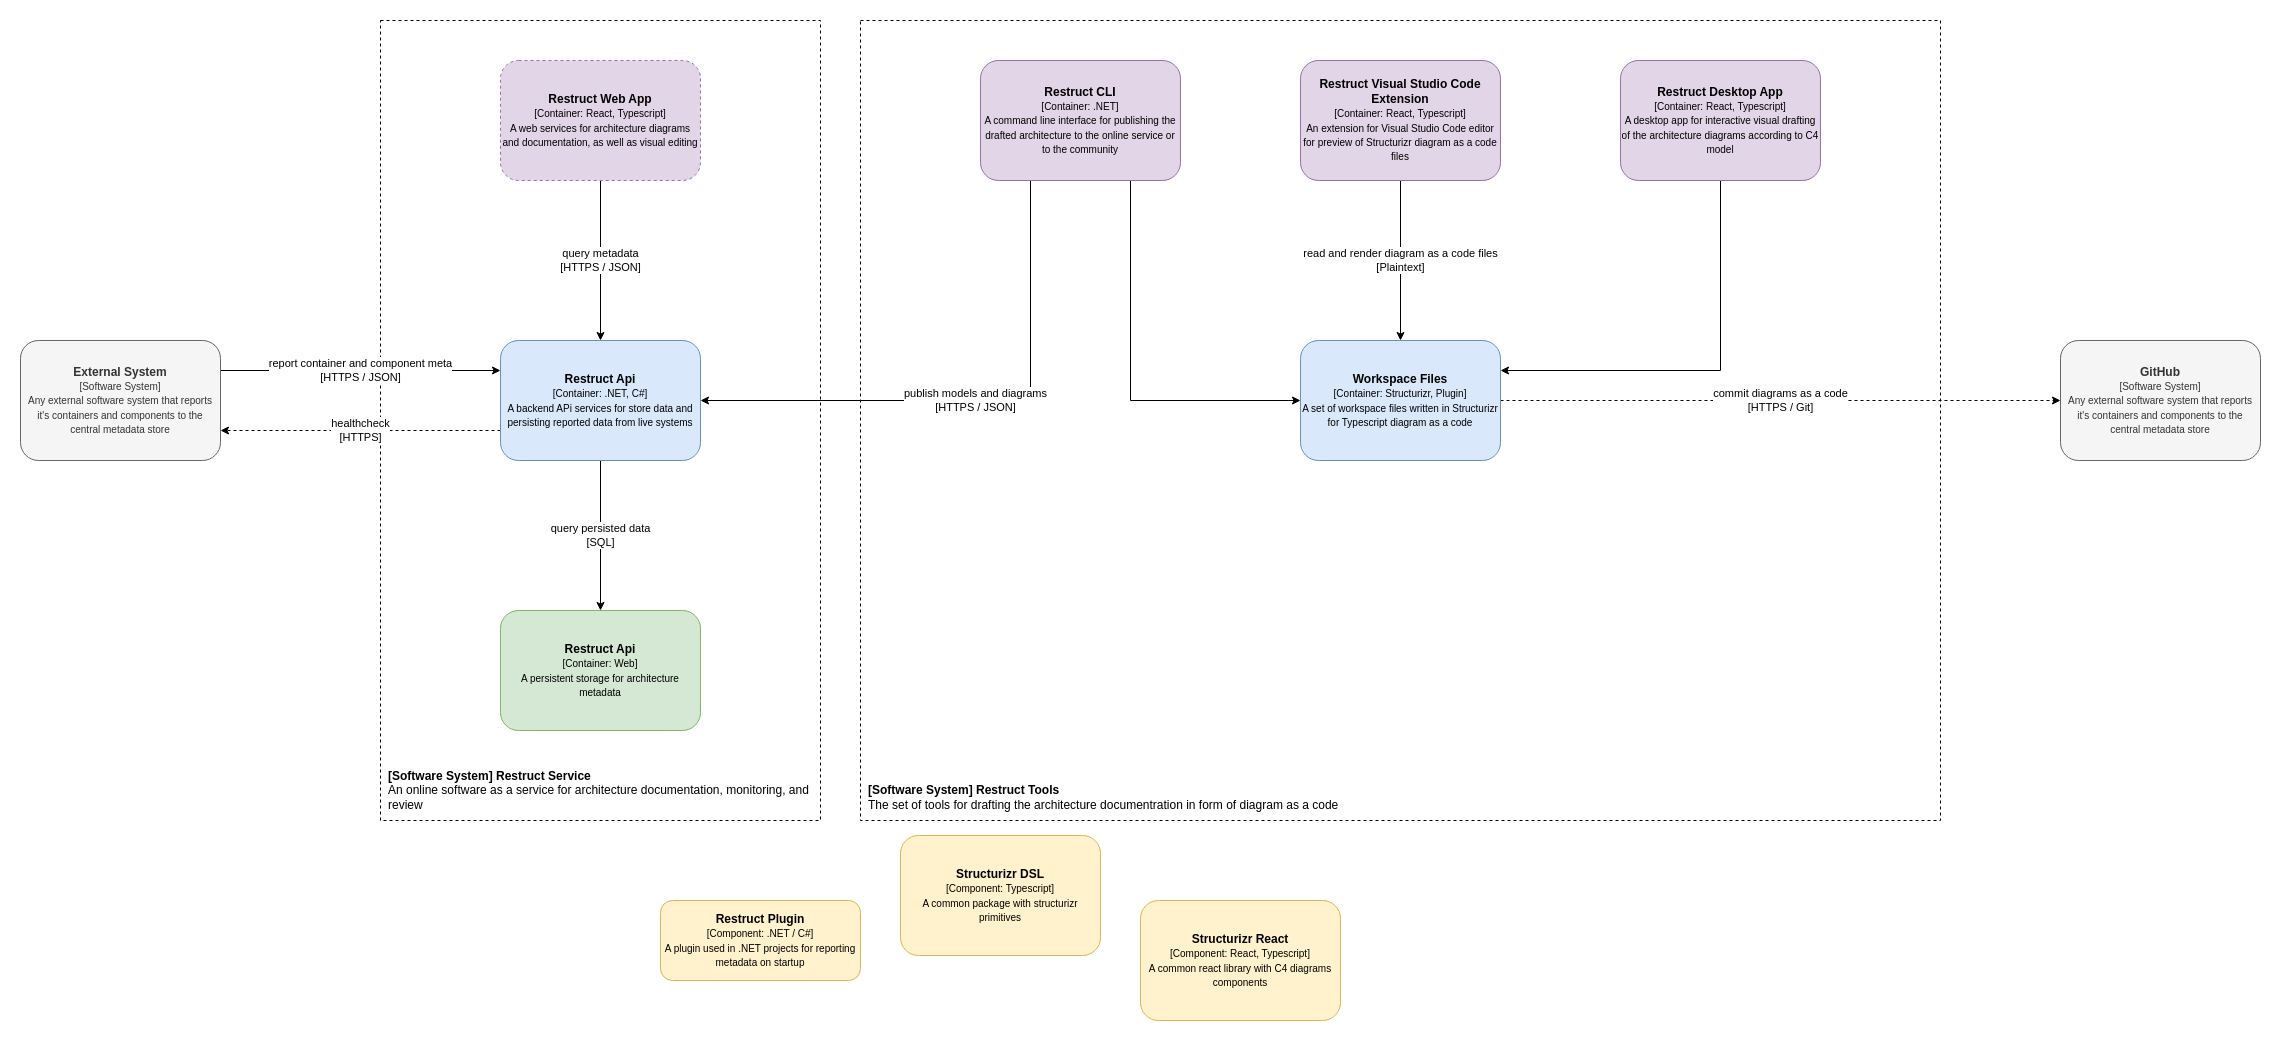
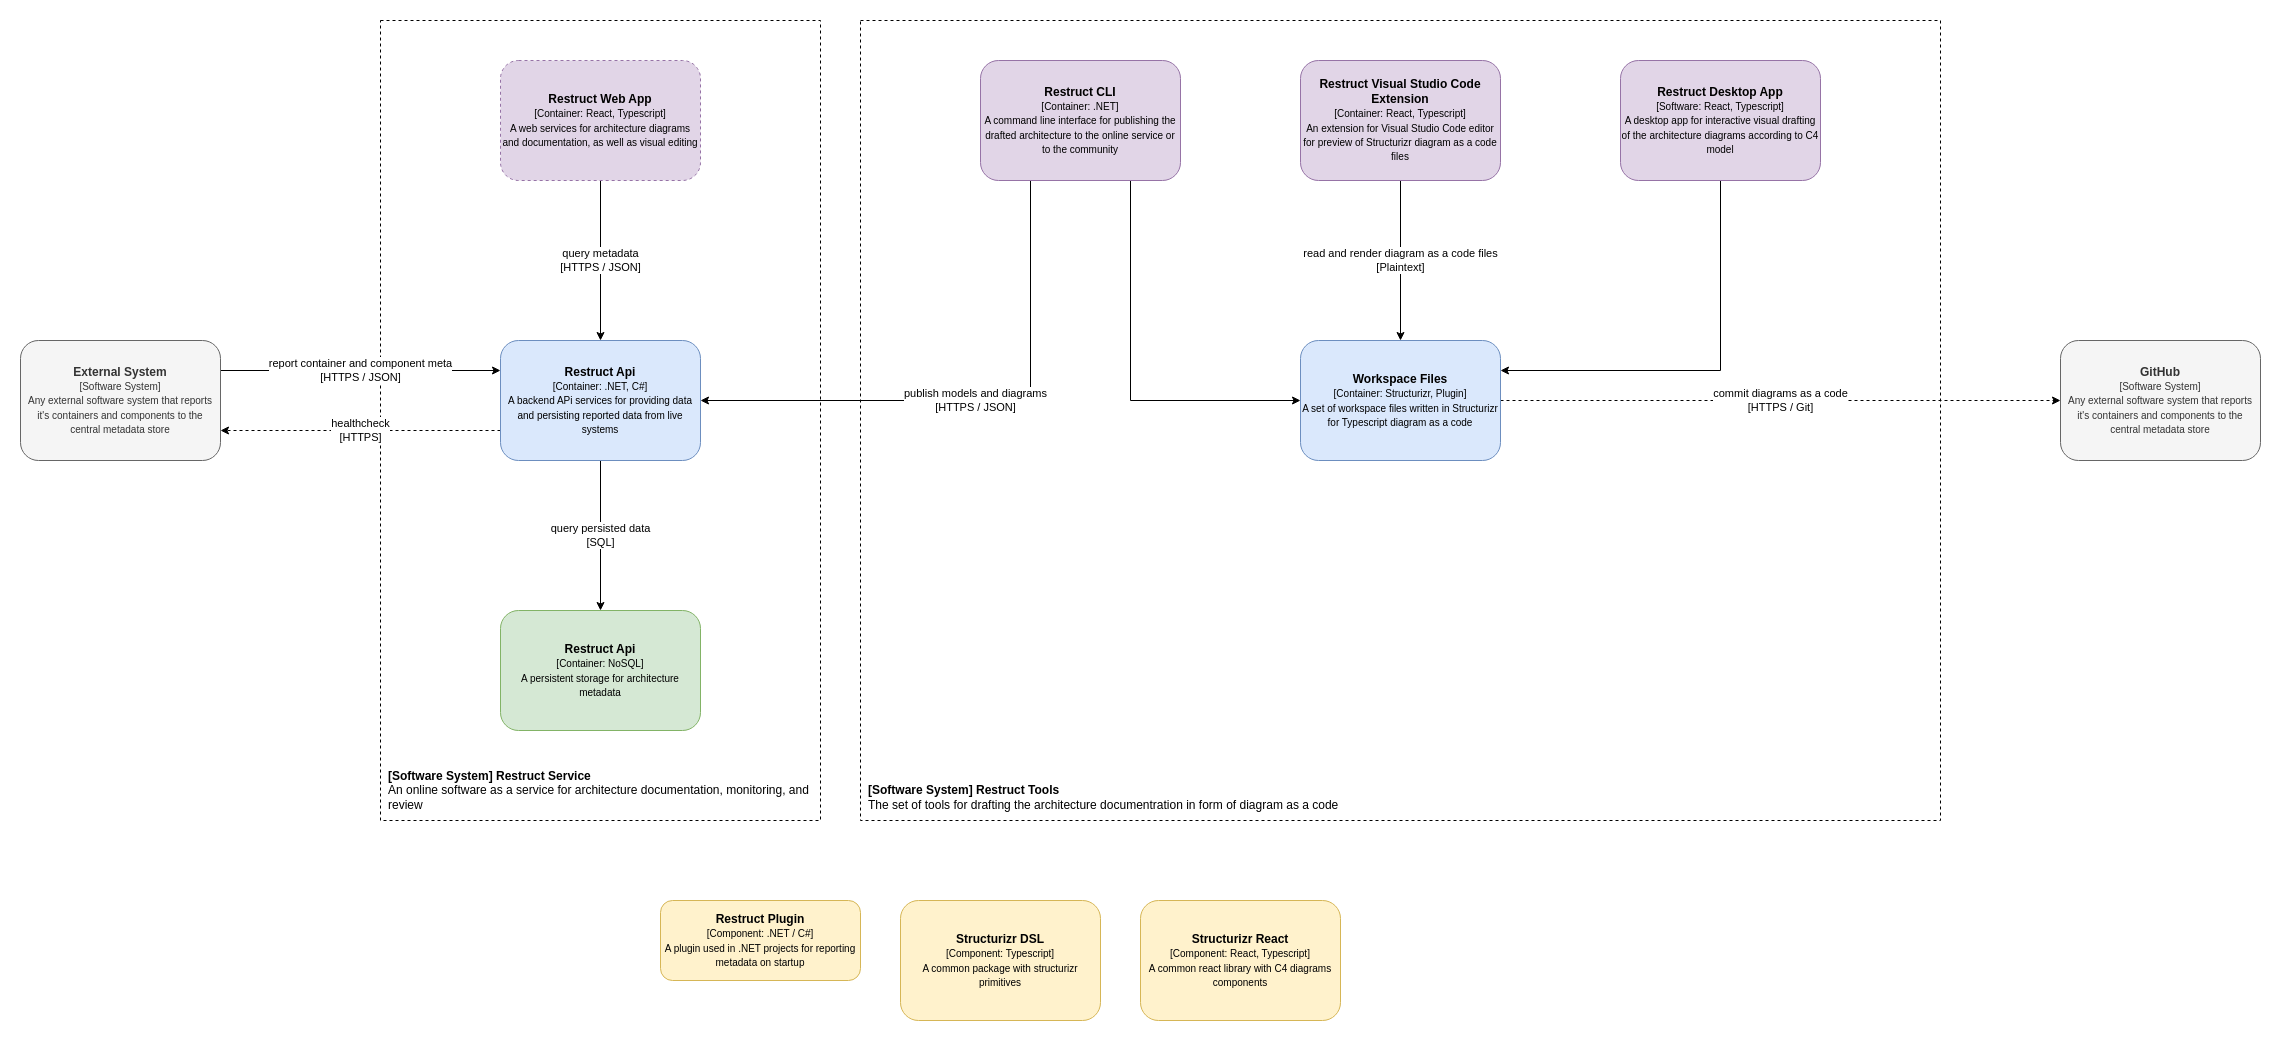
(1721, 121) -> (1721, 121)
(601, 401) -> (601, 401)
(601, 671) -> (601, 671)
(1001, 896) -> (1001, 961)
